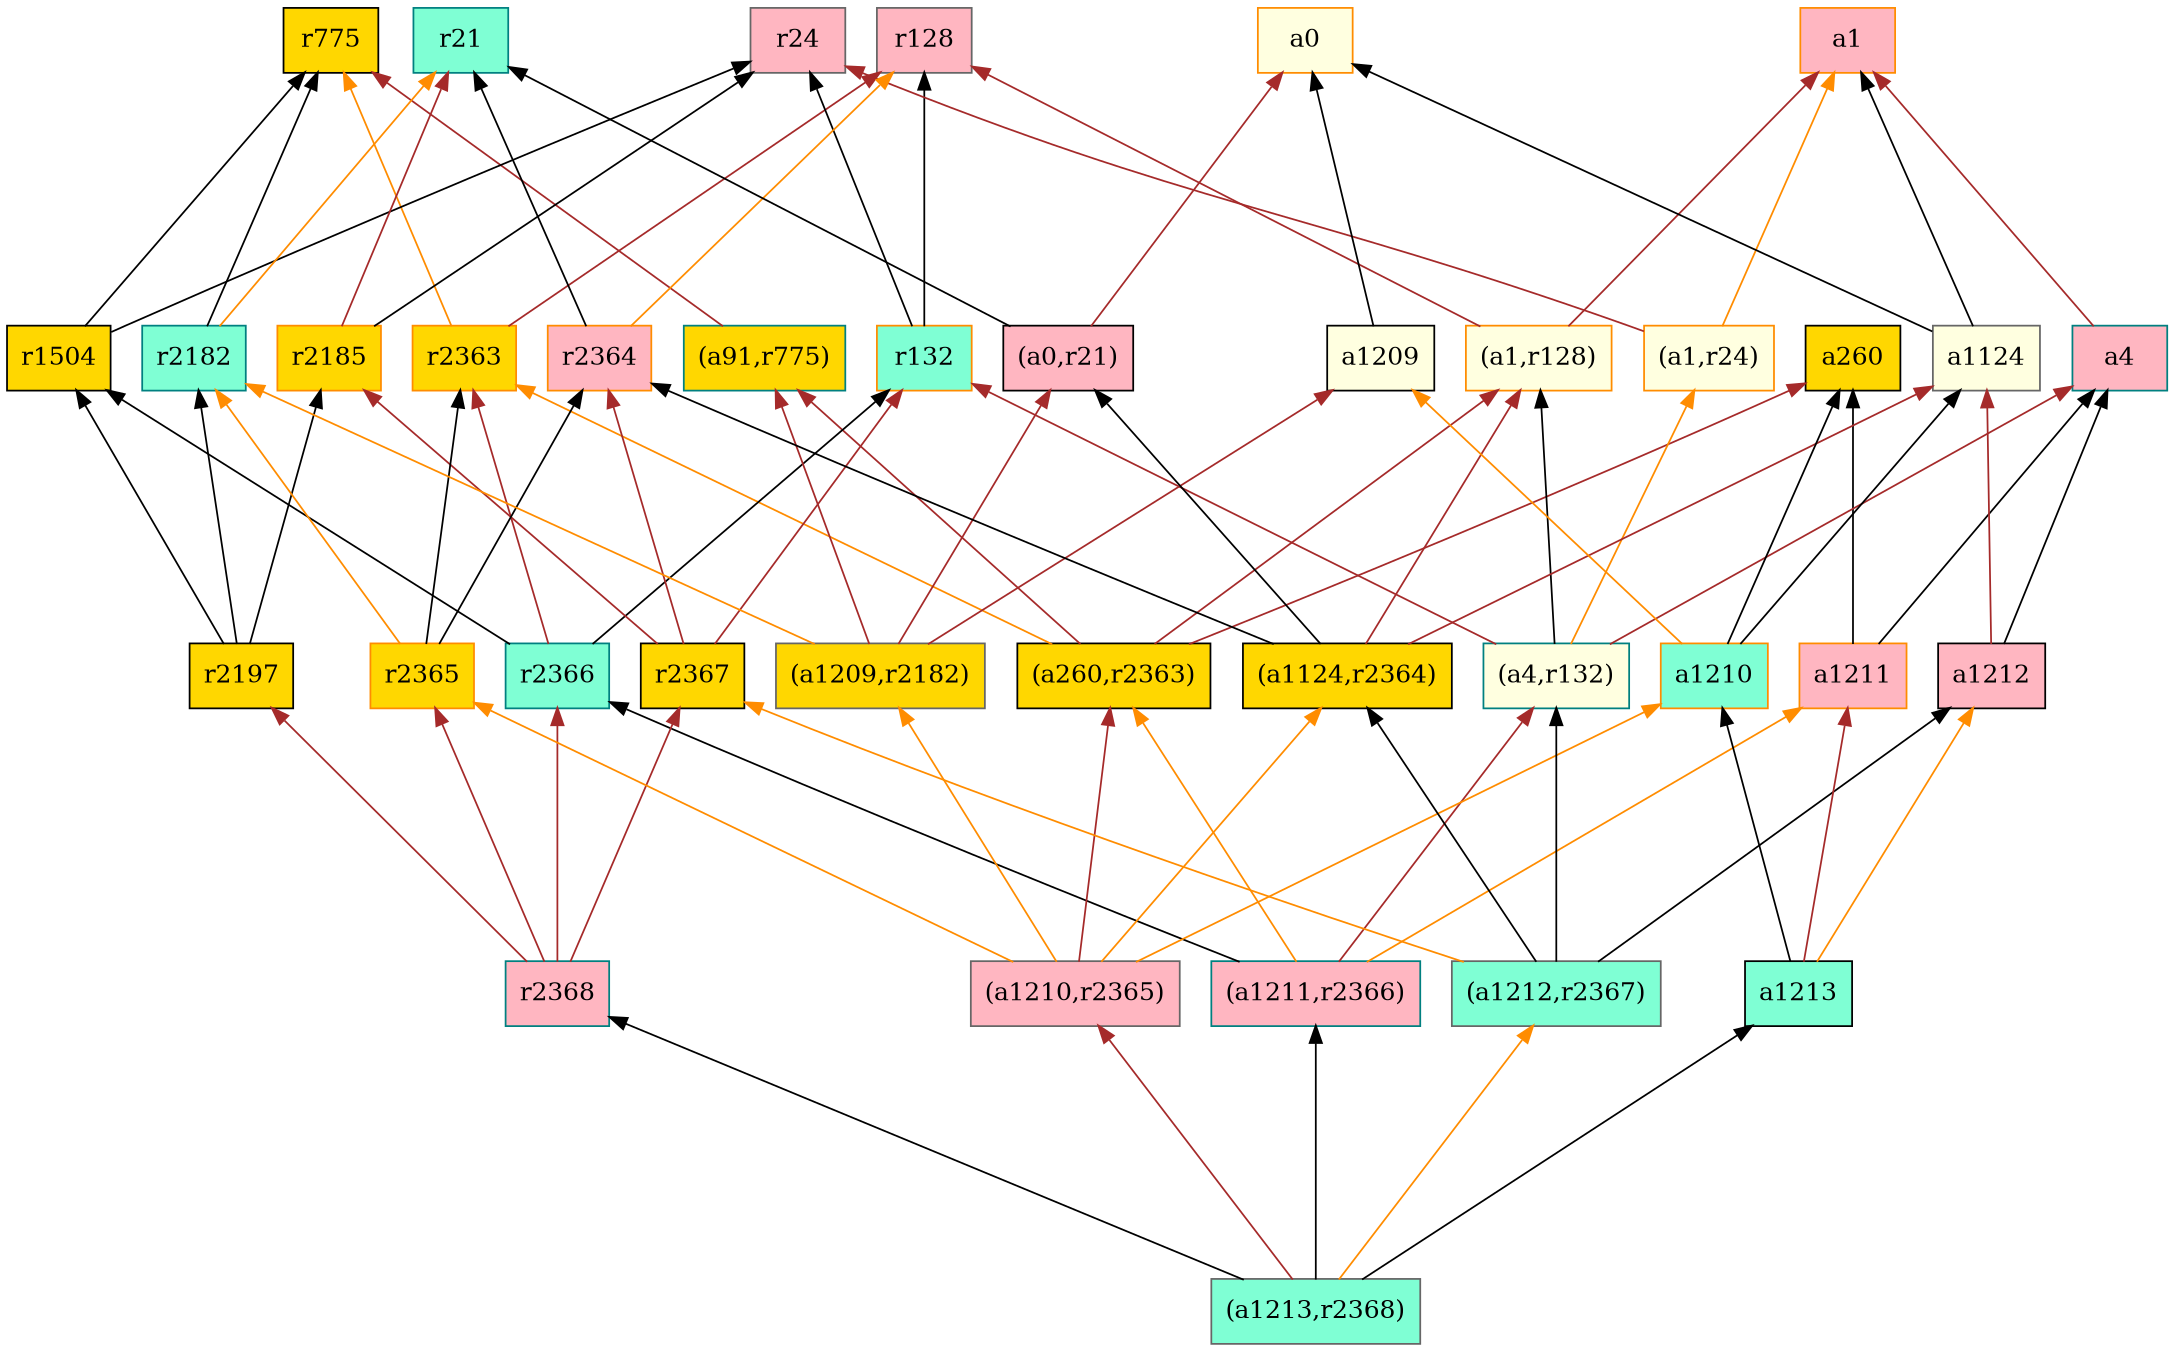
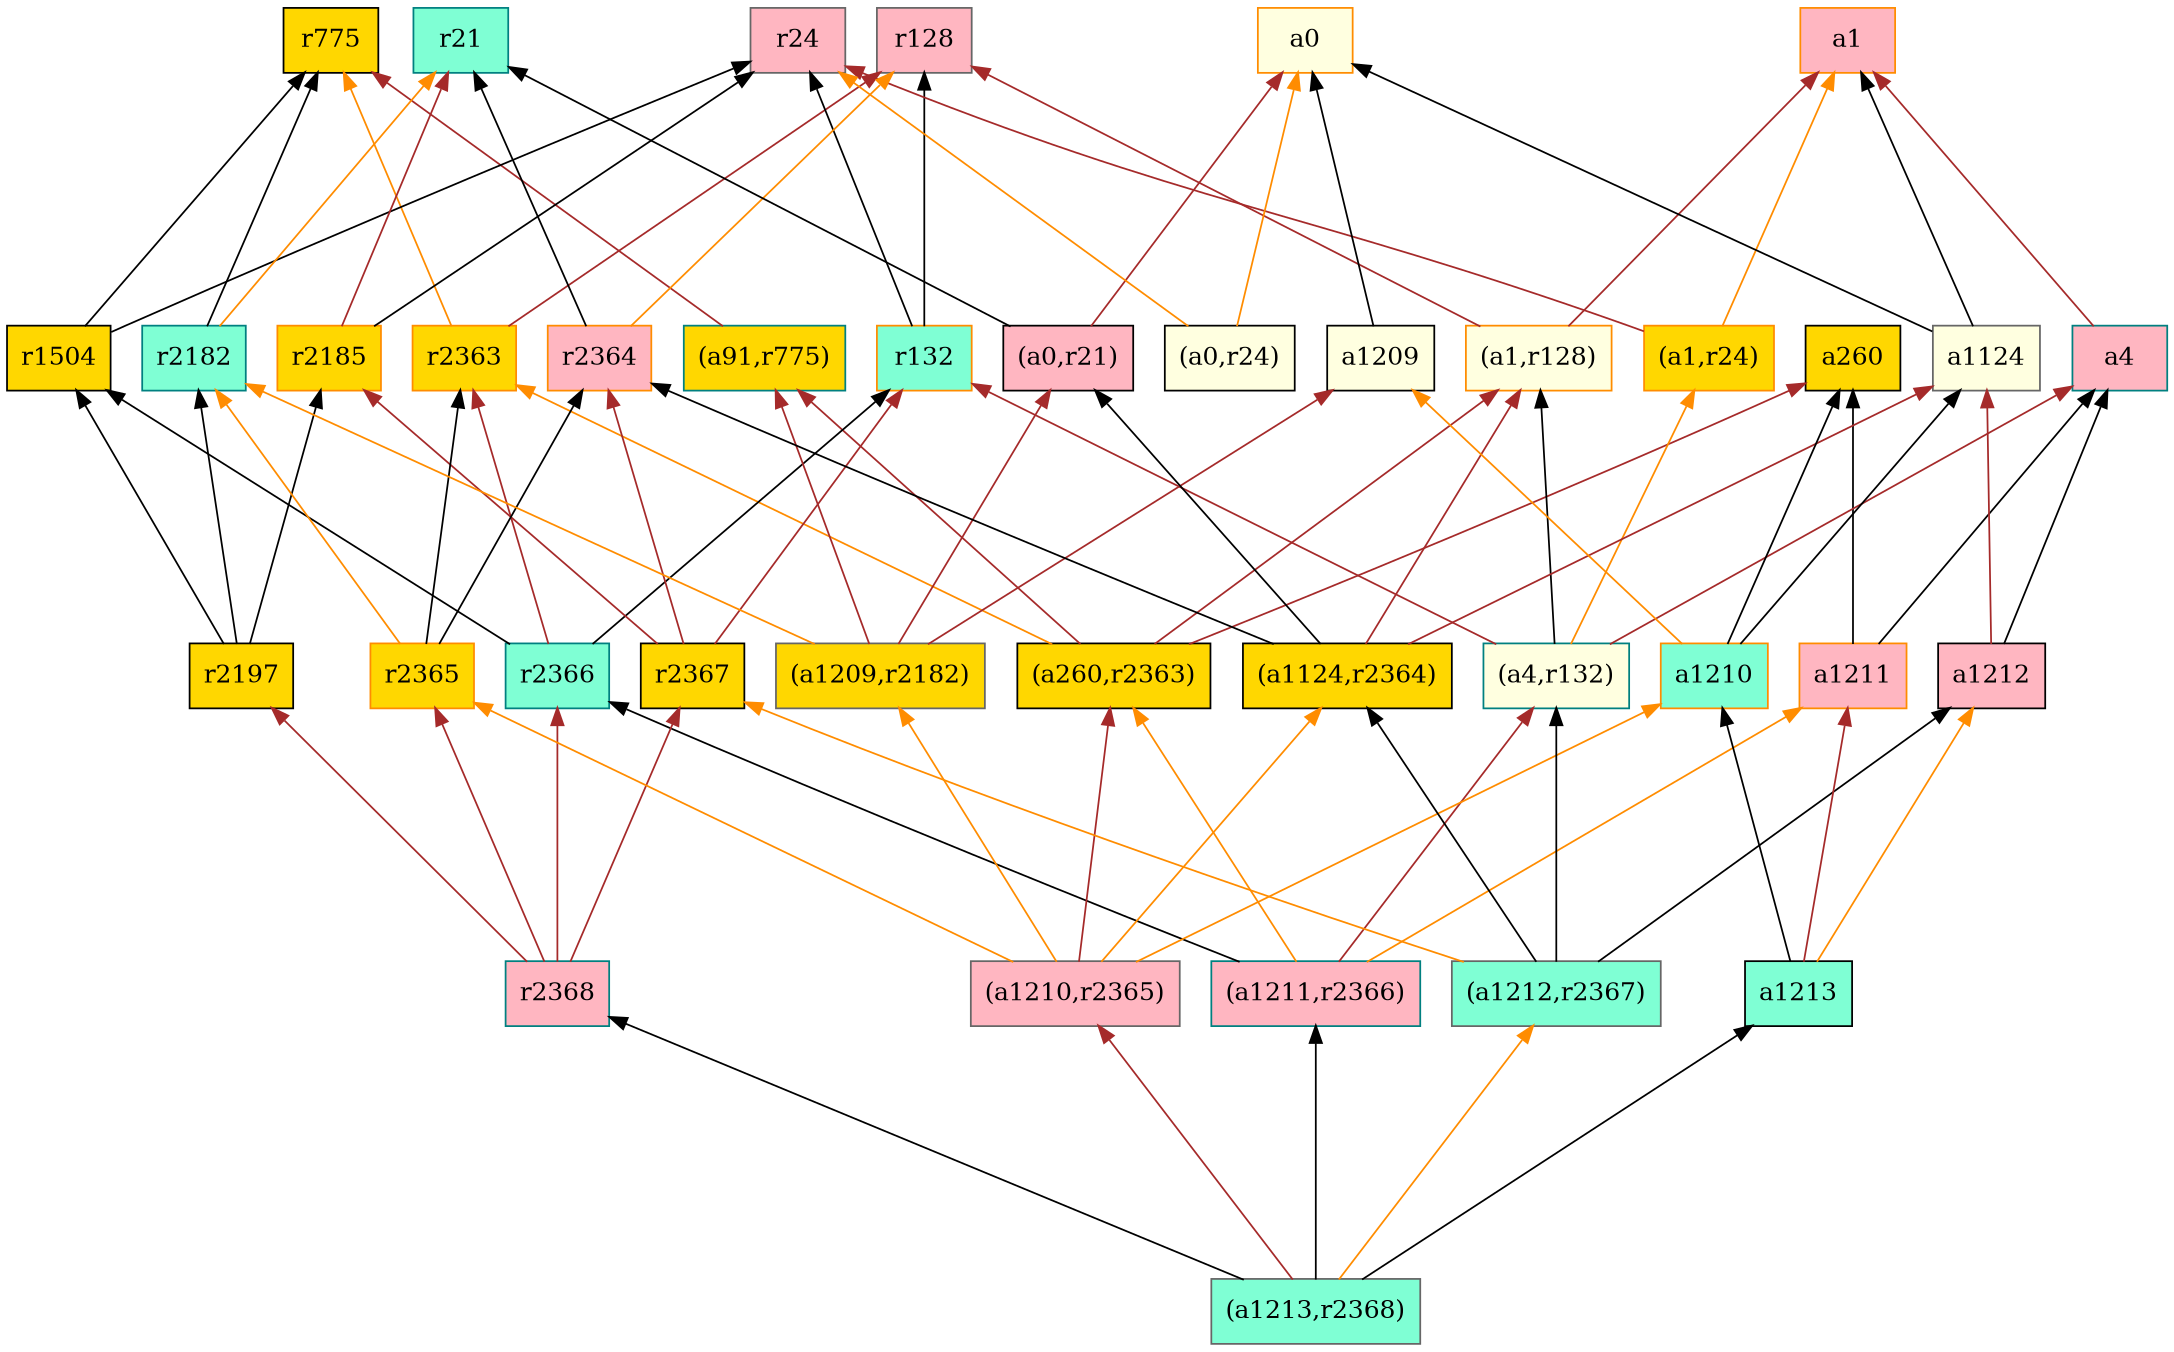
none -> (1230, 358)
(1709, 358) -> (1709, 358)
